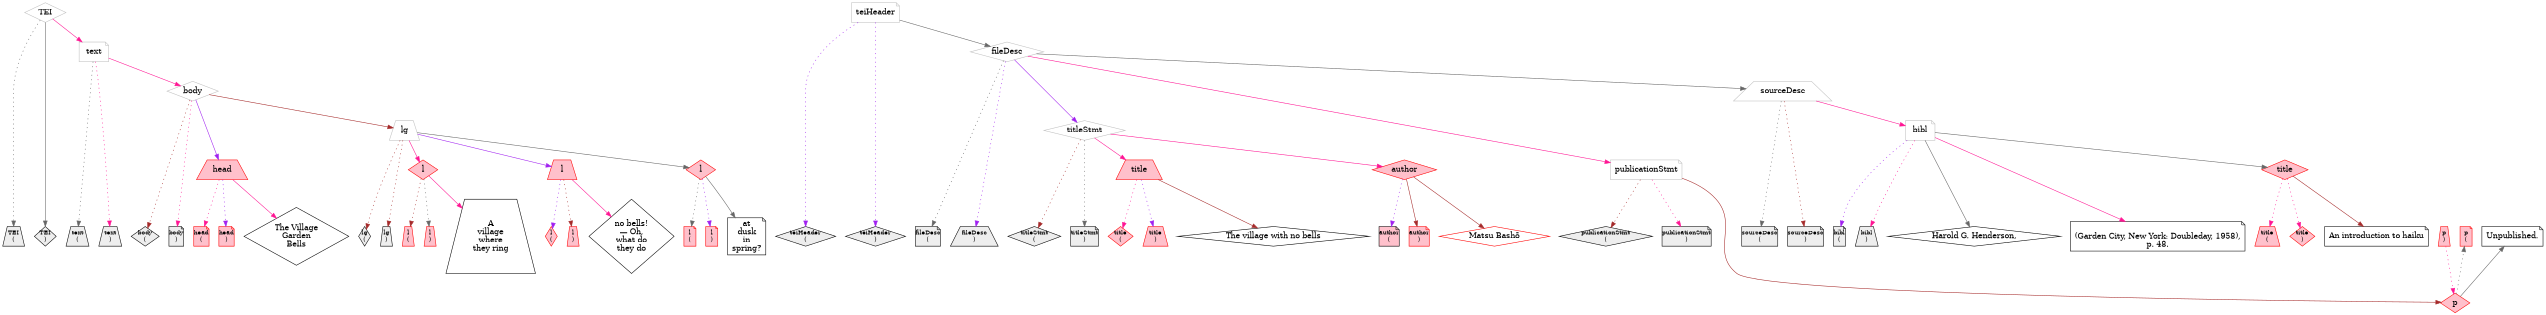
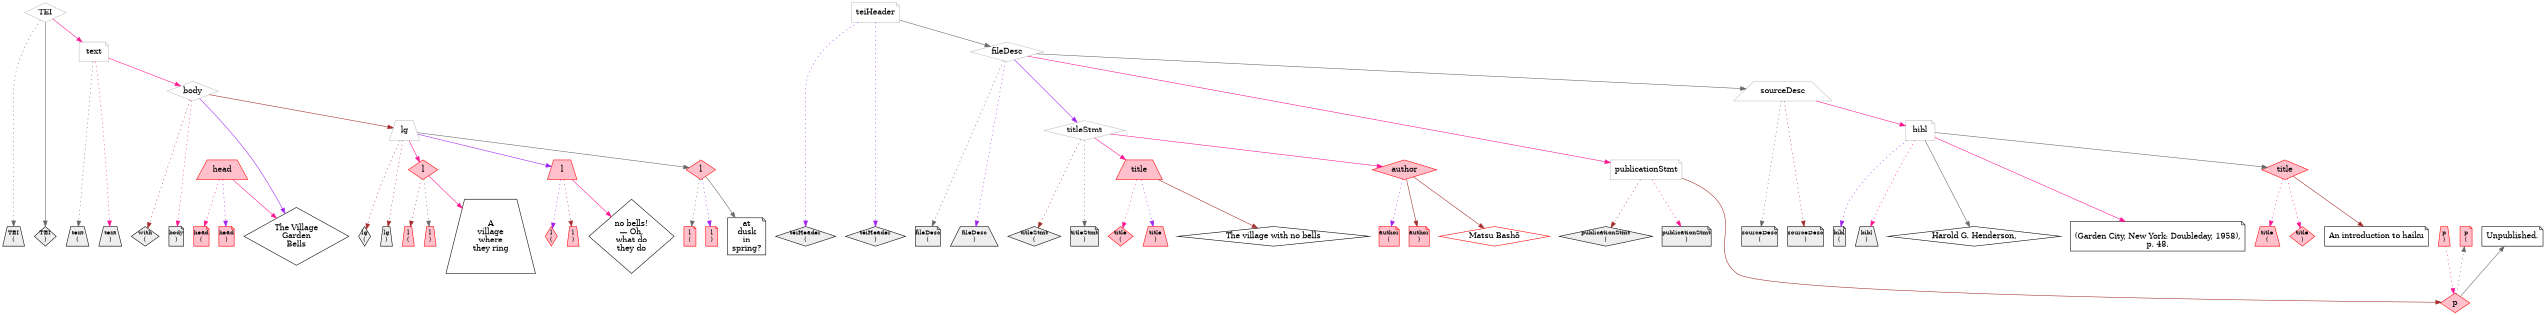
(206, 127) -> (245, 150)
(145, 236) -> (145, 236)
(1389, 236) -> (1389, 236)
